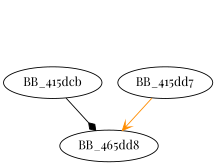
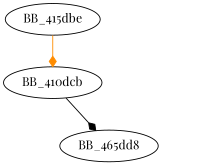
none -> (53, 19)
(53, 83) -> (53, 83)
(165, 83) -> none
